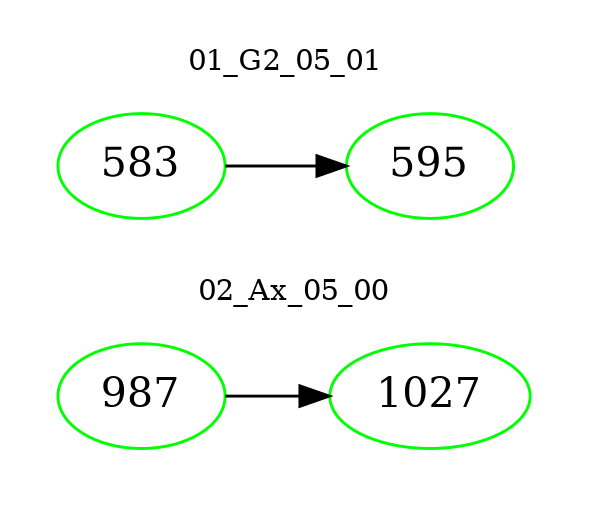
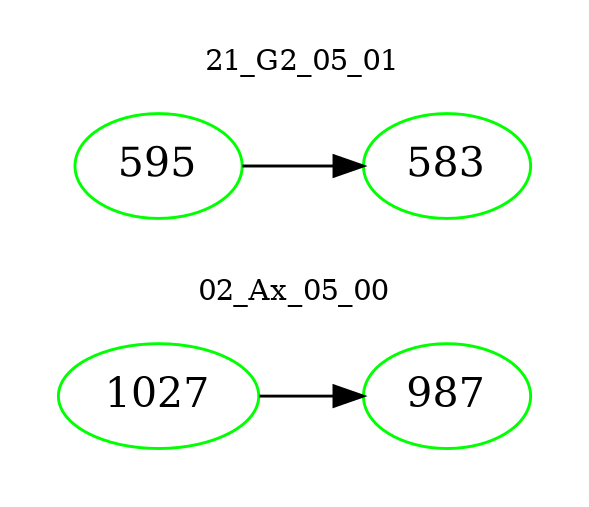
(286, 63) -> (303, 63)
(271, 166) -> (288, 166)
(263, 396) -> (296, 396)
